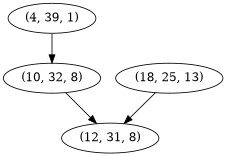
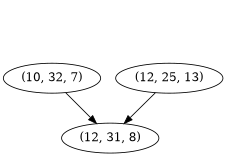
(52, 18) -> none
(52, 78) -> (52, 78)
(169, 78) -> (169, 78)
